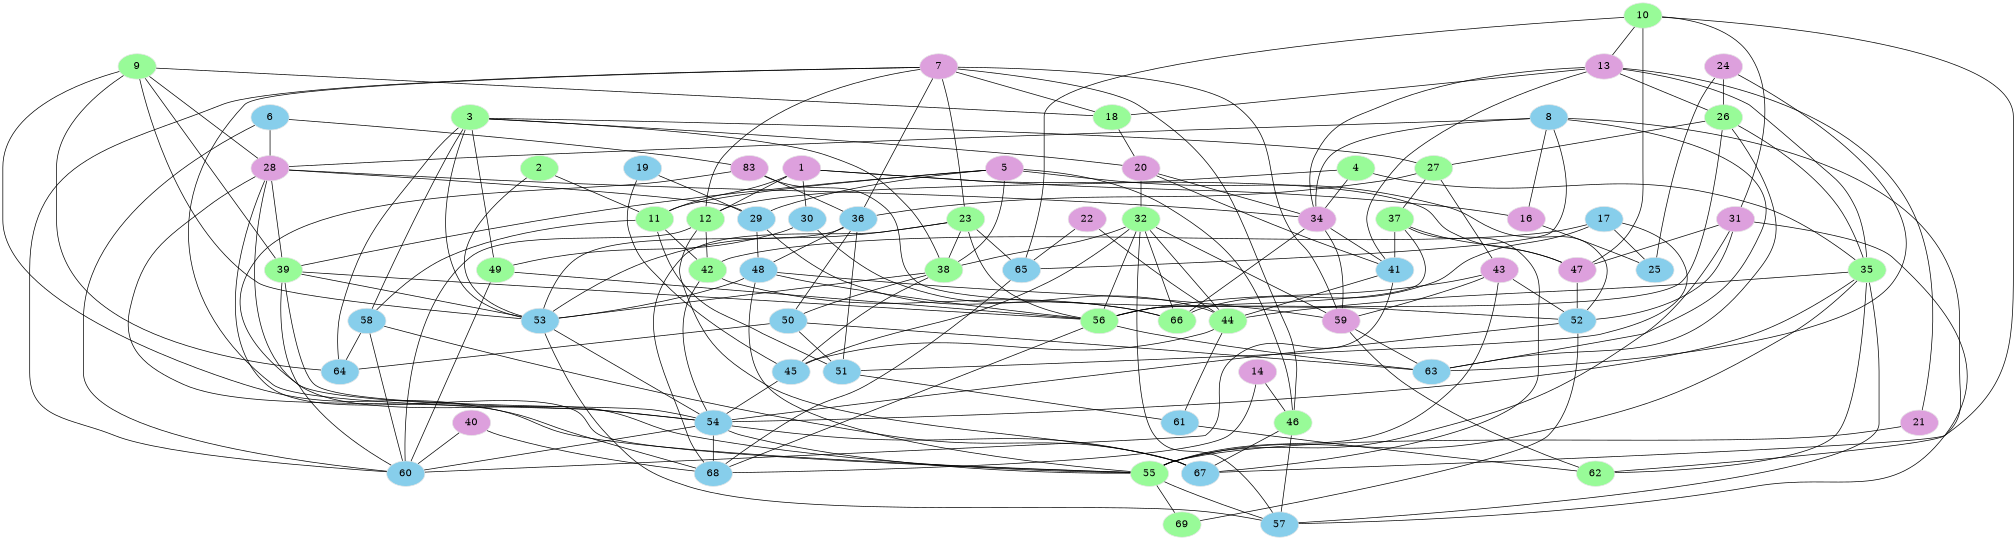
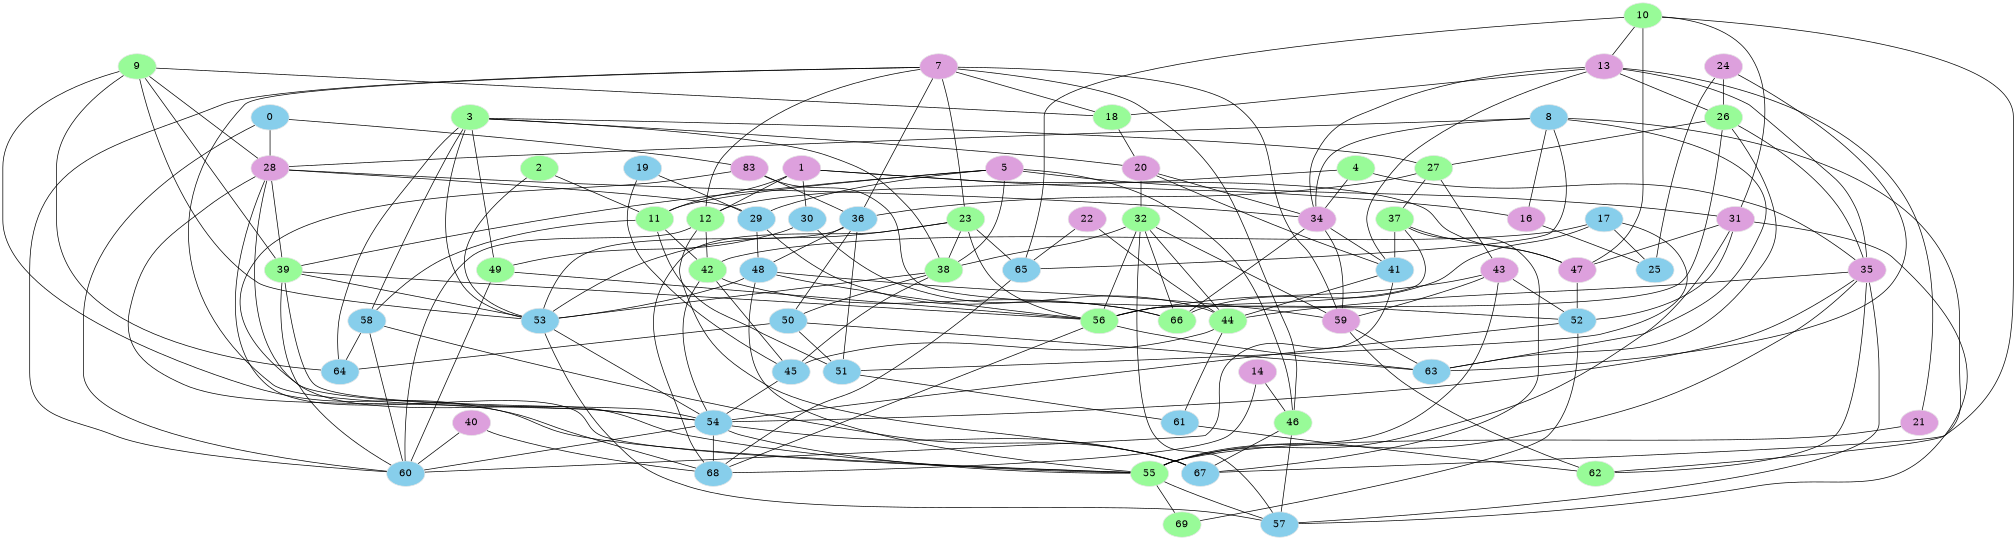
(270, 117) -> (270, 117)
(1398, 196) -> (1405, 194)
(1867, 270) -> (1867, 270)
(958, 317) -> (744, 315)
